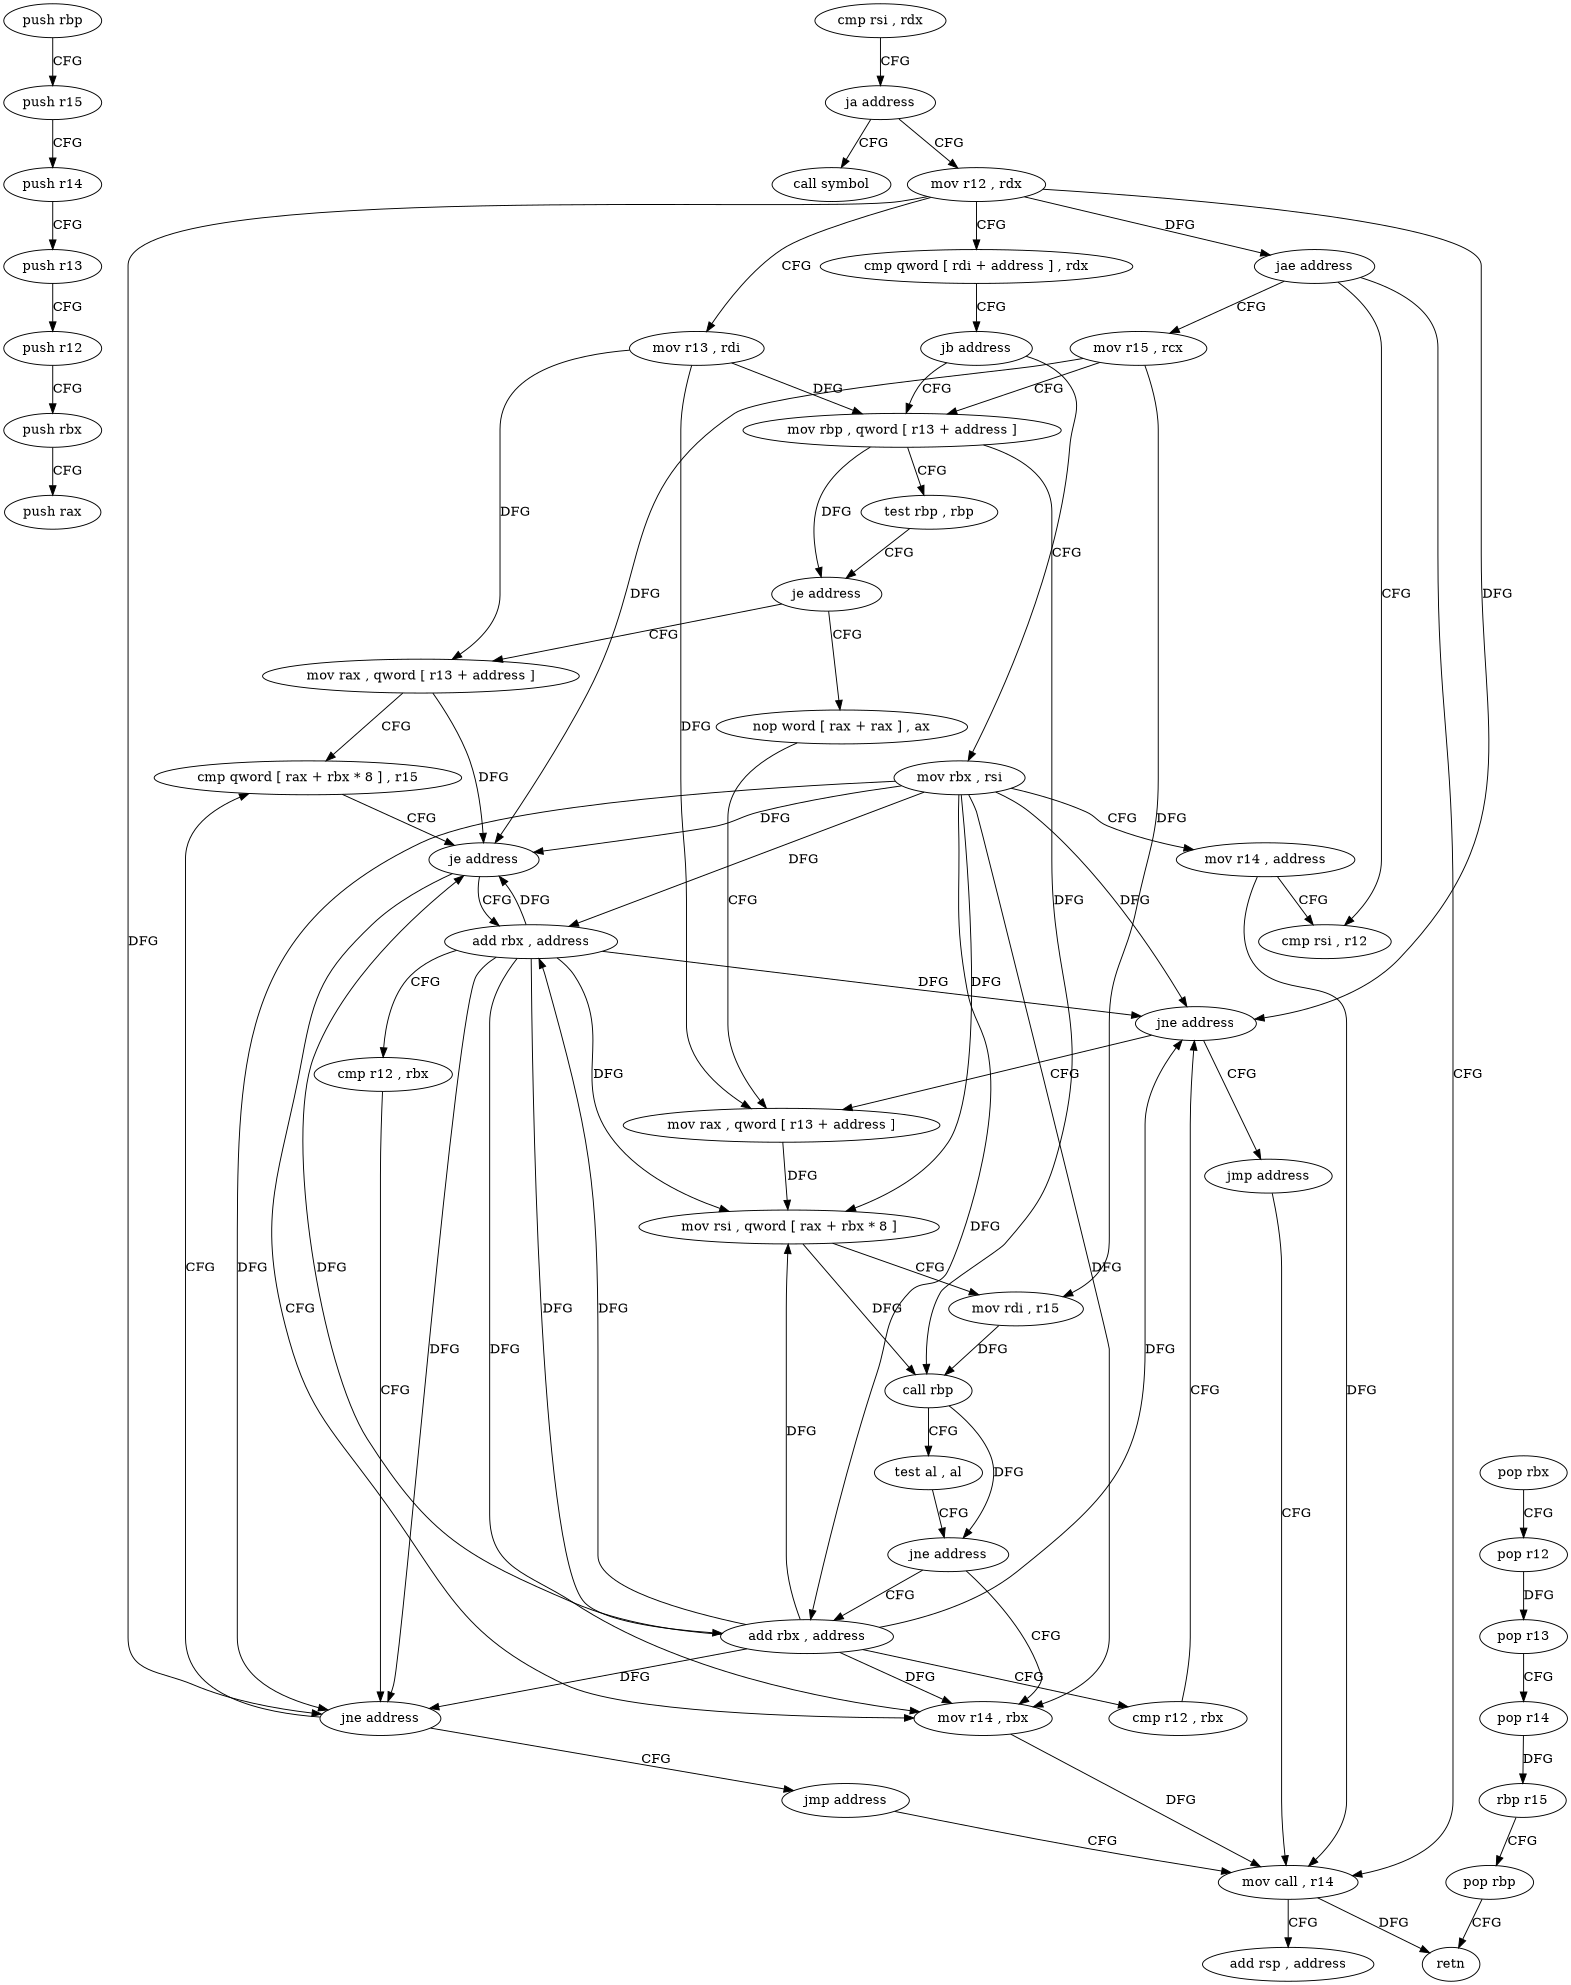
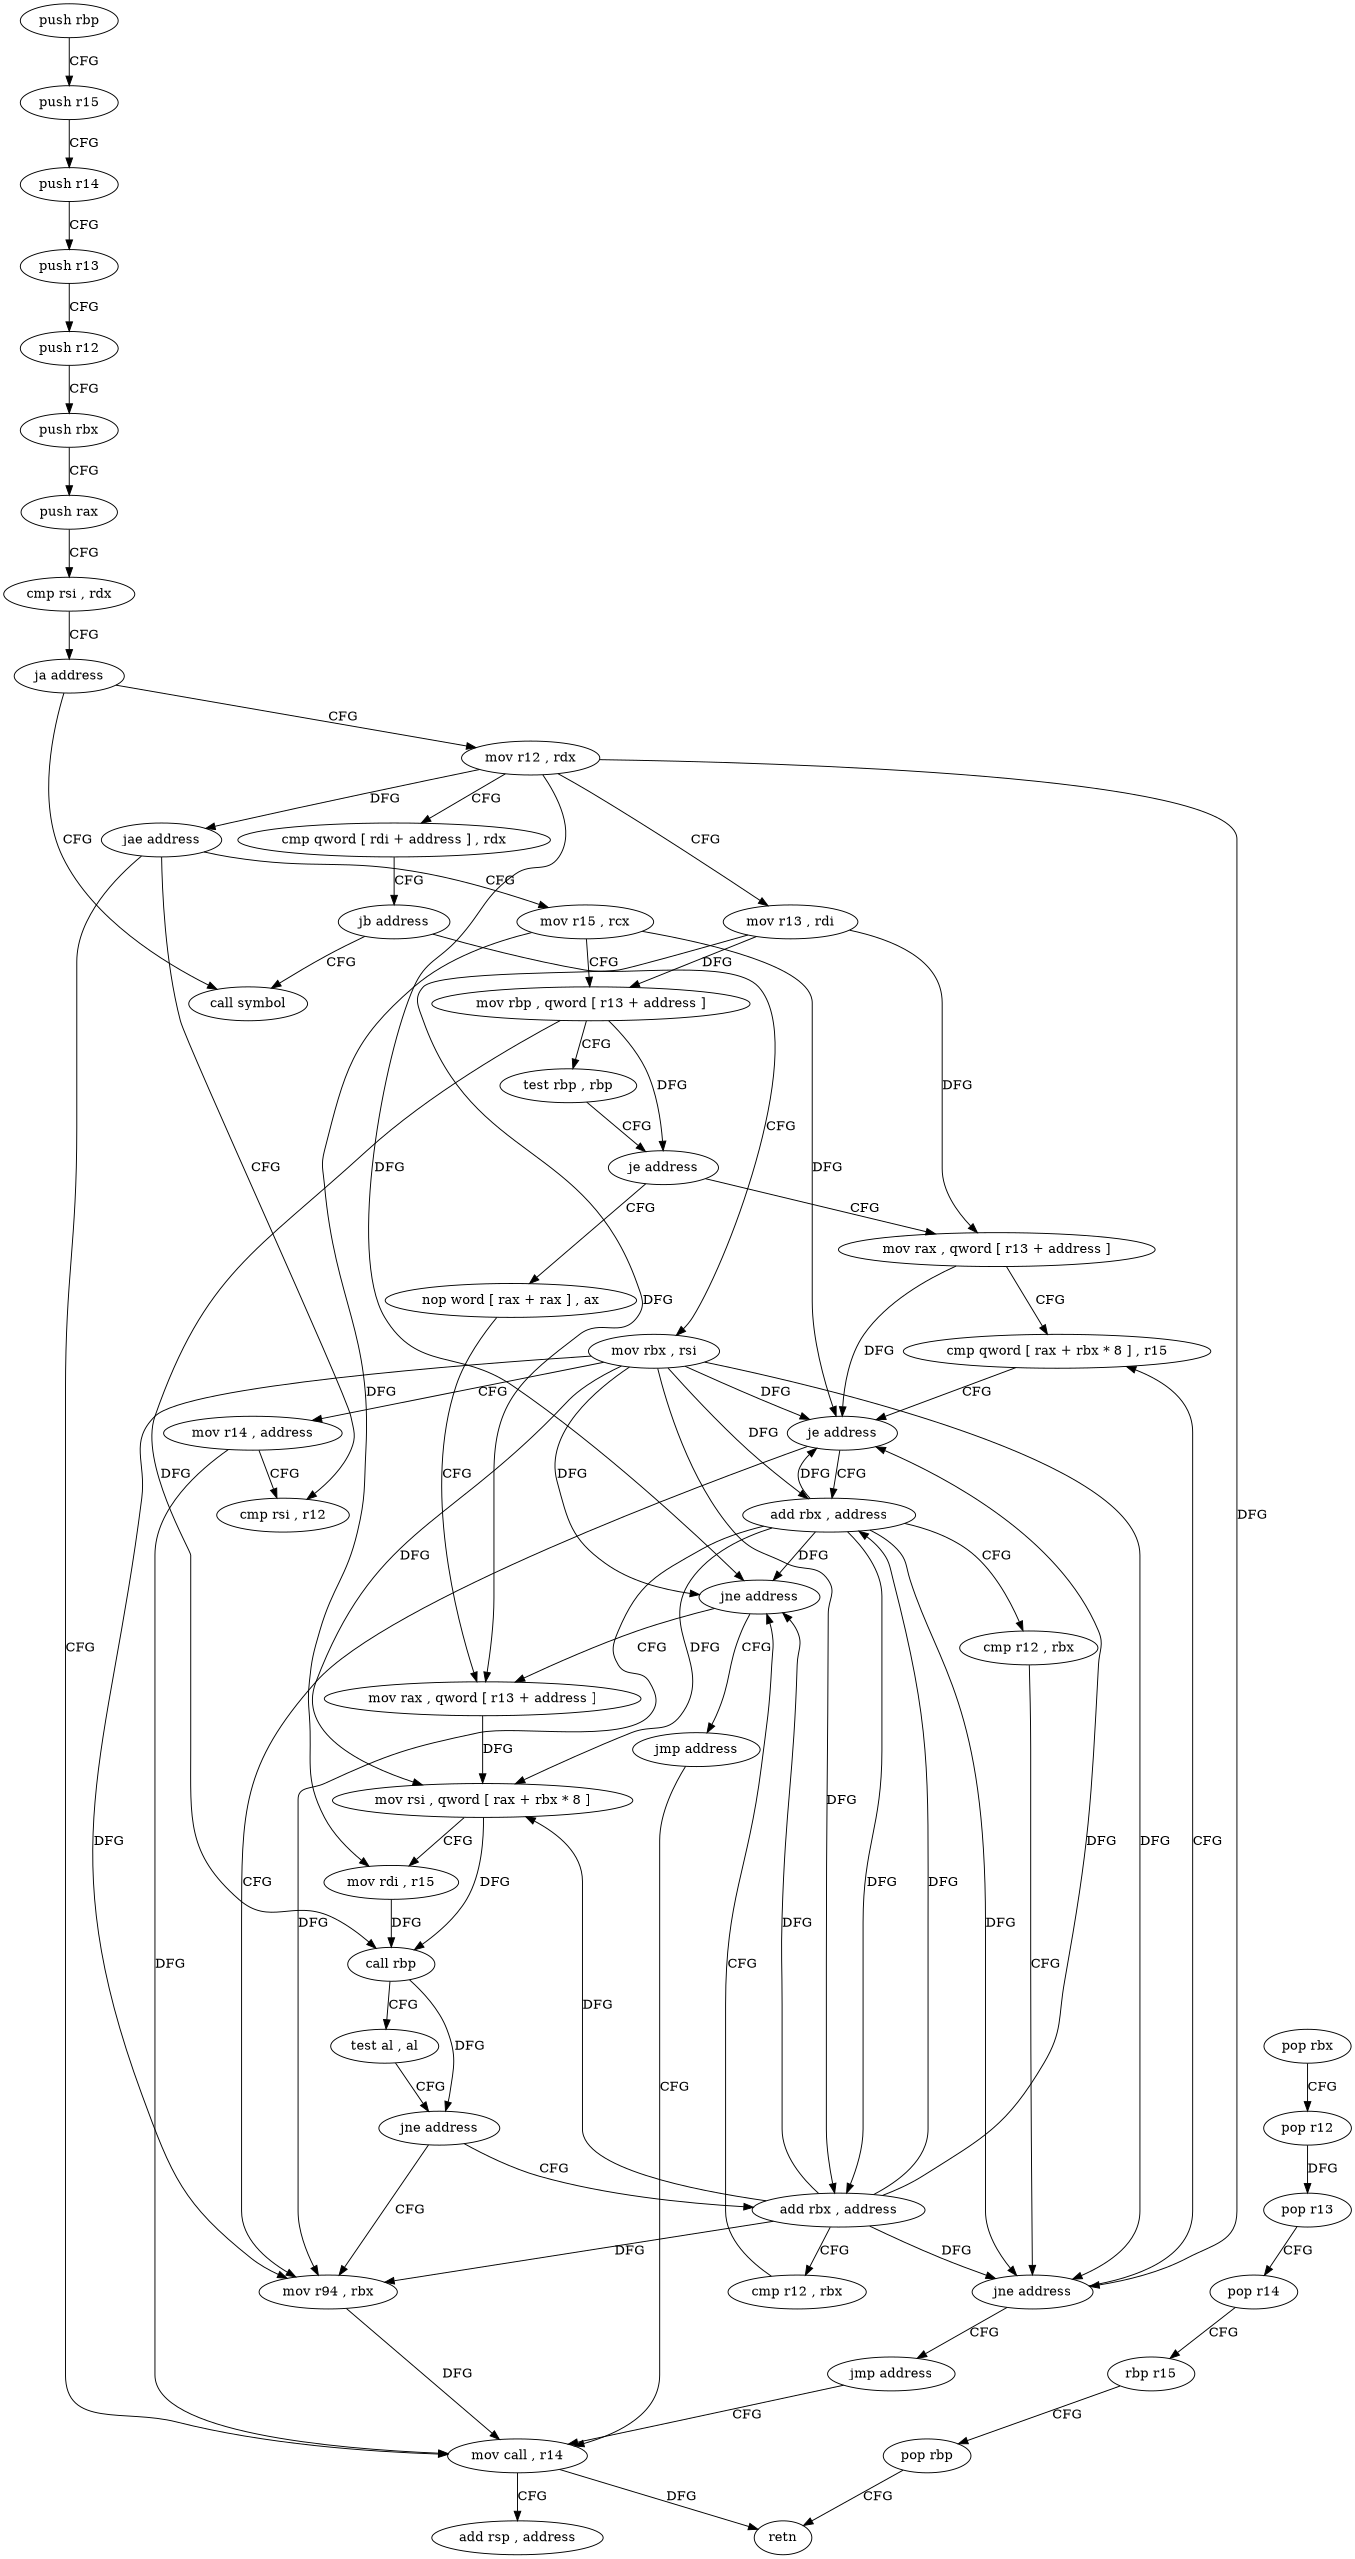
(919, 387) -> (322, 958)
none -> (69, 549)
(983, 1719) -> (328, 2292)
(1538, 1760) -> (1224, 2333)
